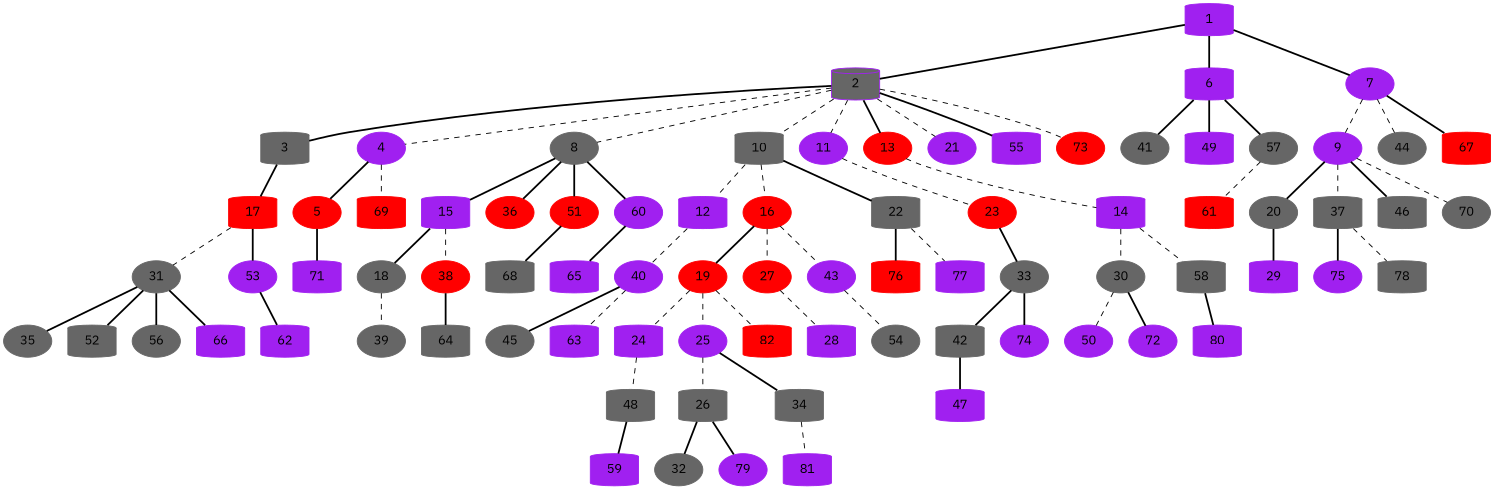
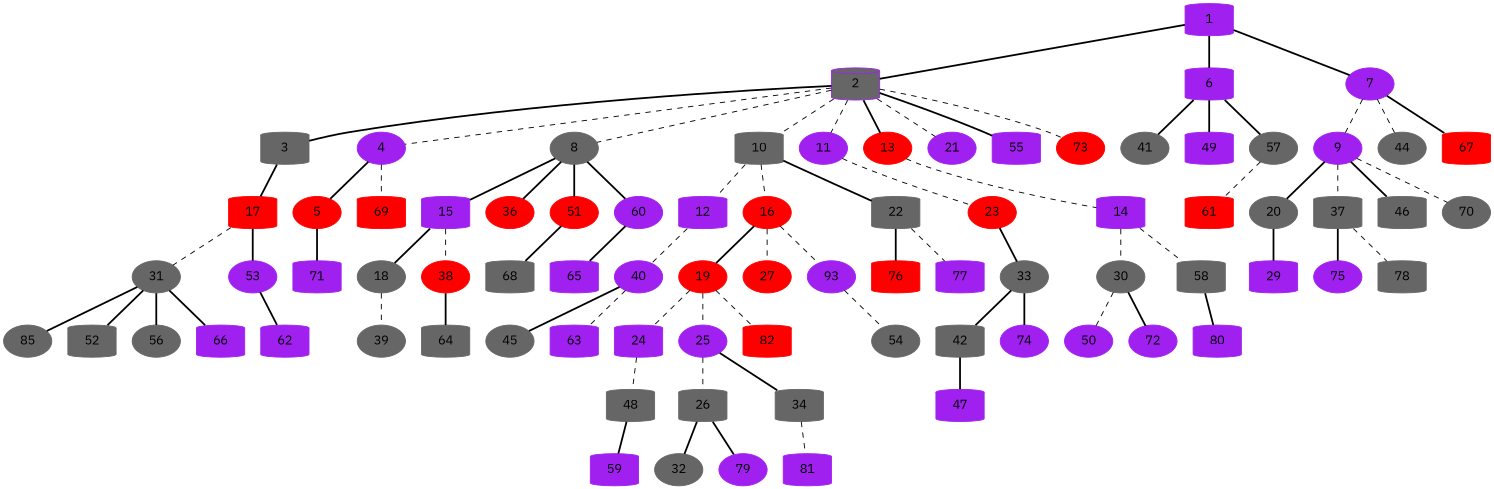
(831, 277) -> (831, 277)
(28, 341) -> (28, 341)
(831, 341) -> none
